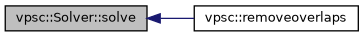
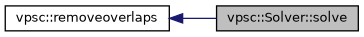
(177, 18) -> (200, 18)
